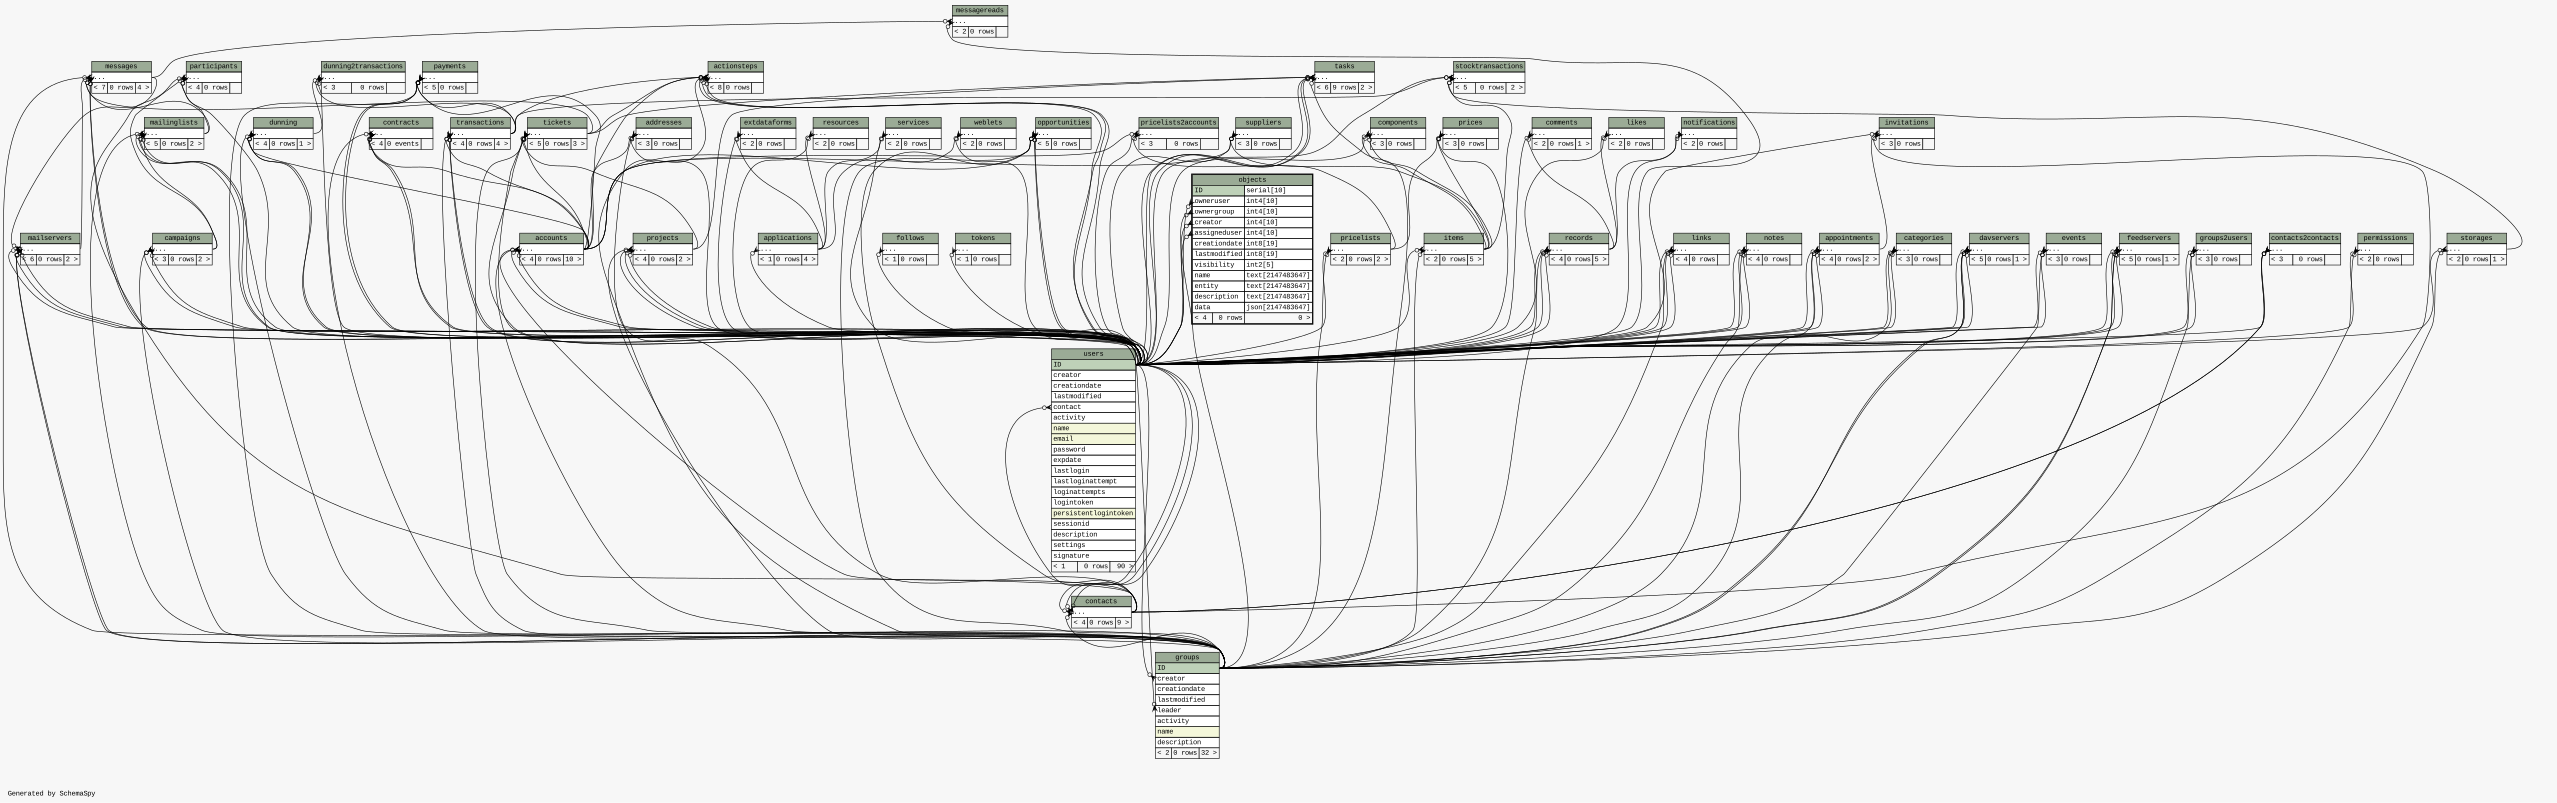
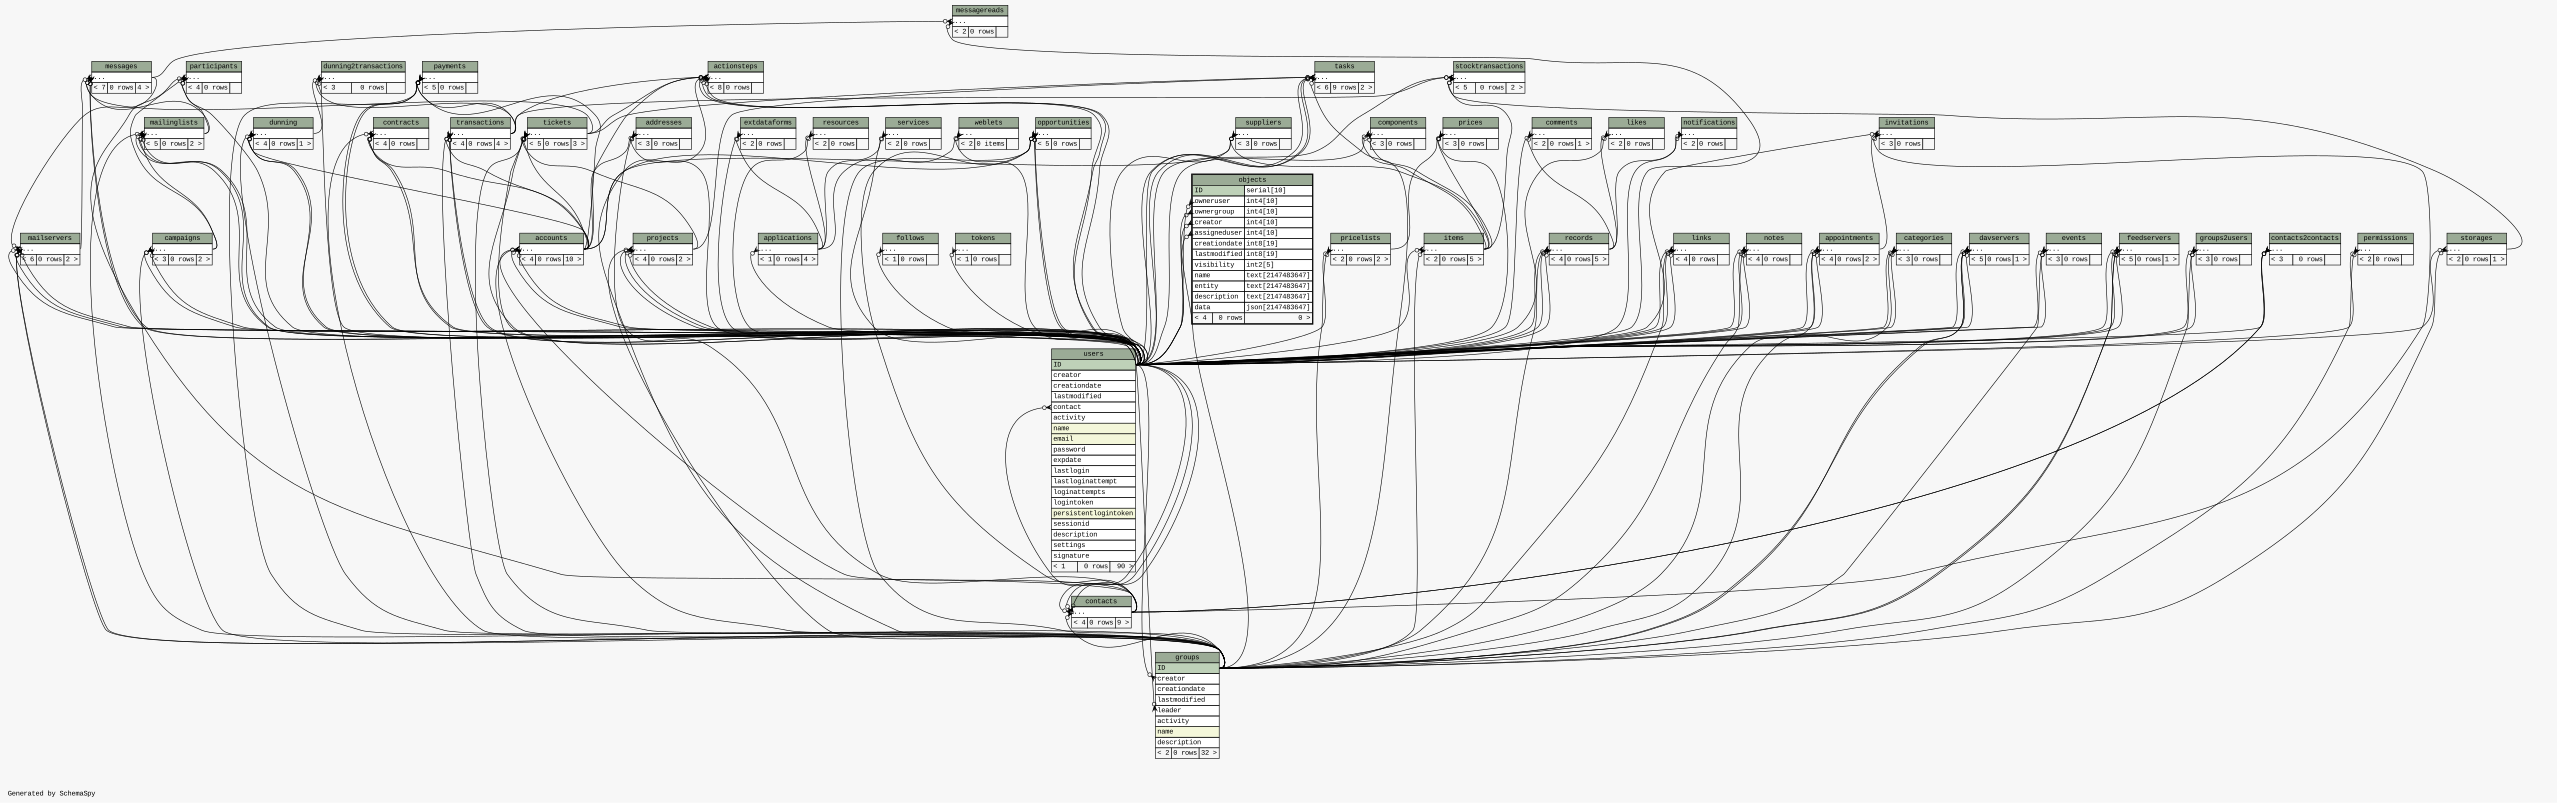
(1178, 133) -> none
(403, 144) -> (403, 144)
(990, 144) -> (991, 144)
(174, 634) -> none
